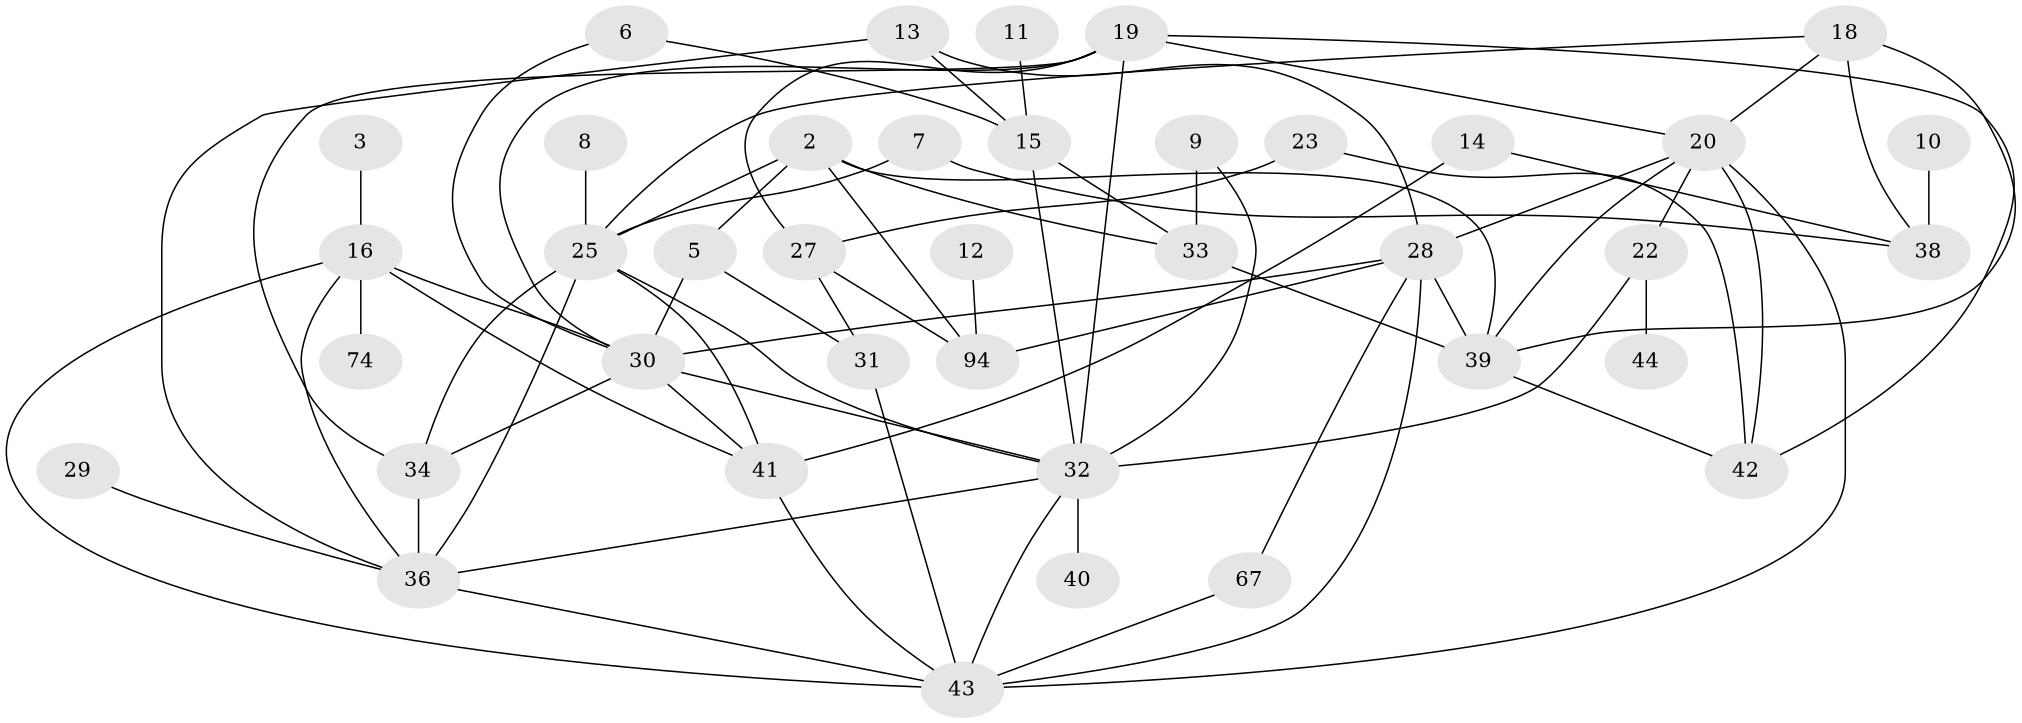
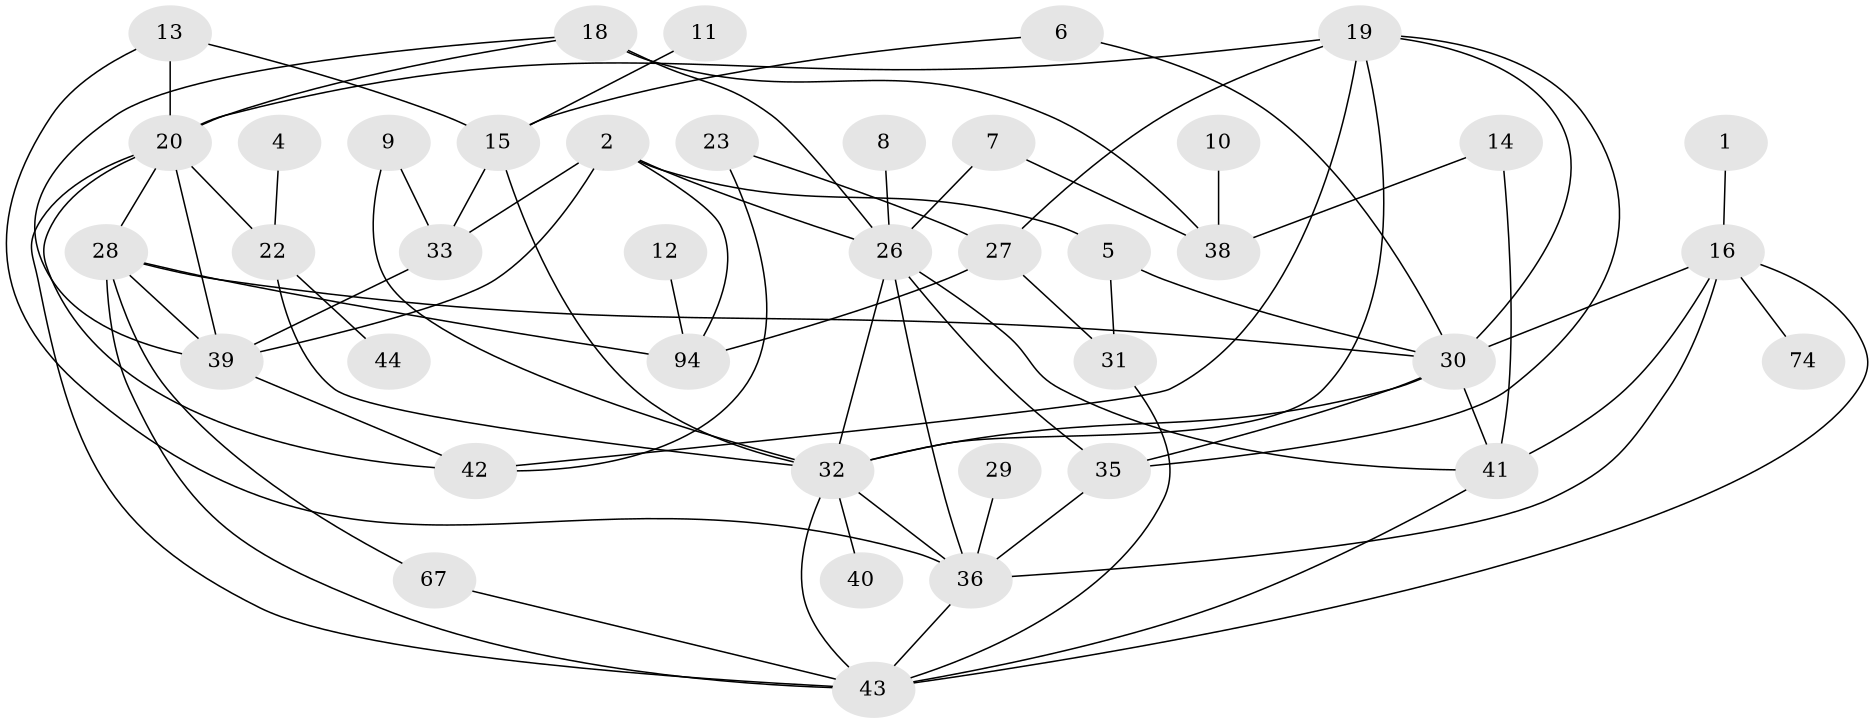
(1272, 72) -> (170, 82)
none -> (280, 143)
(361, 143) -> (1726, 143)
(586, 252) -> (890, 252)
(419, 471) -> (1109, 471)
